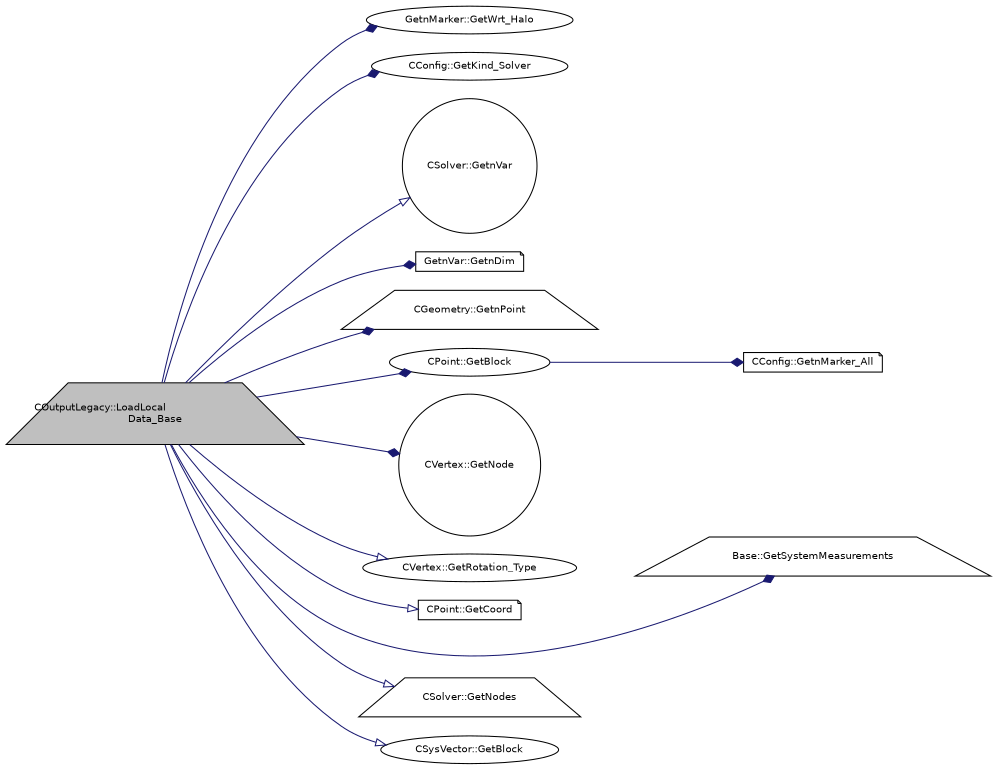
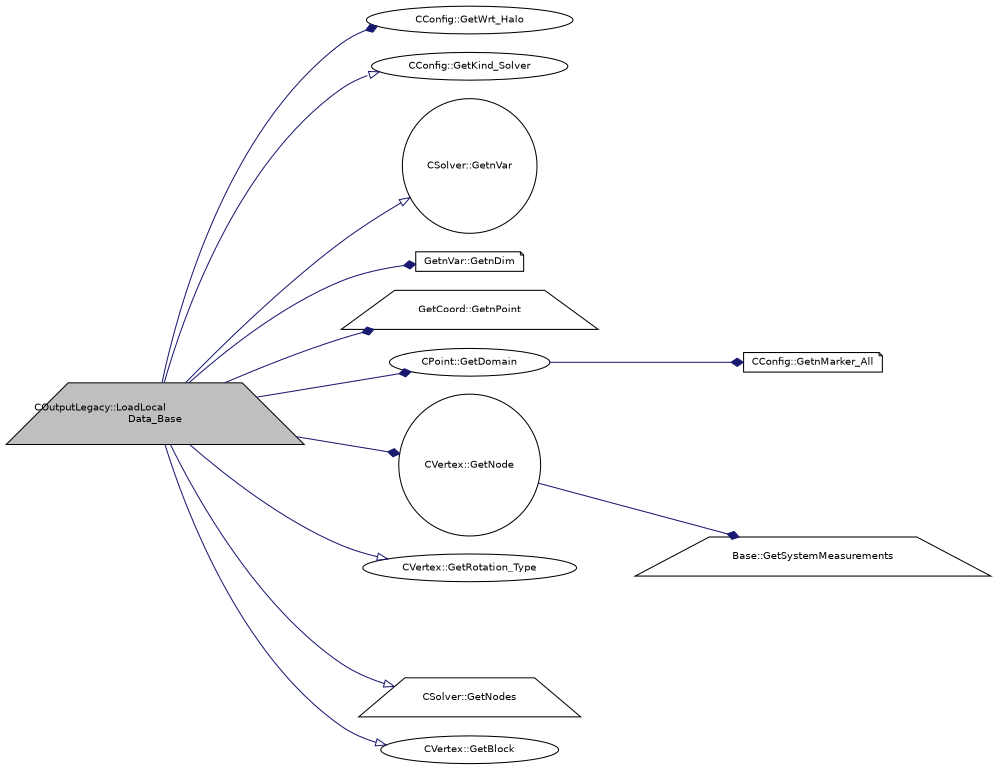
(470, 20) -> (470, 20)
(237, 209) -> (237, 209)
(470, 310) -> (470, 310)
(470, 362) -> (470, 362)
(470, 610) -> none
(429, 652) -> (633, 508)
(470, 750) -> (470, 750)
